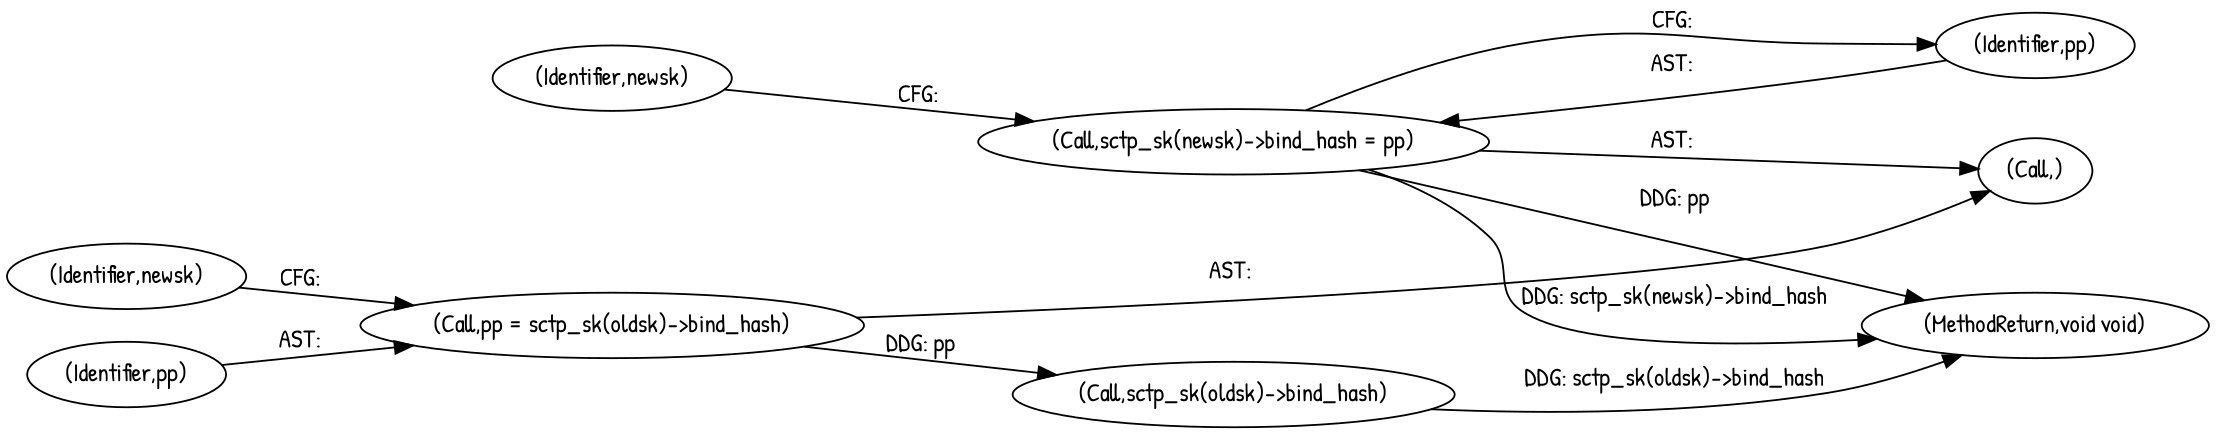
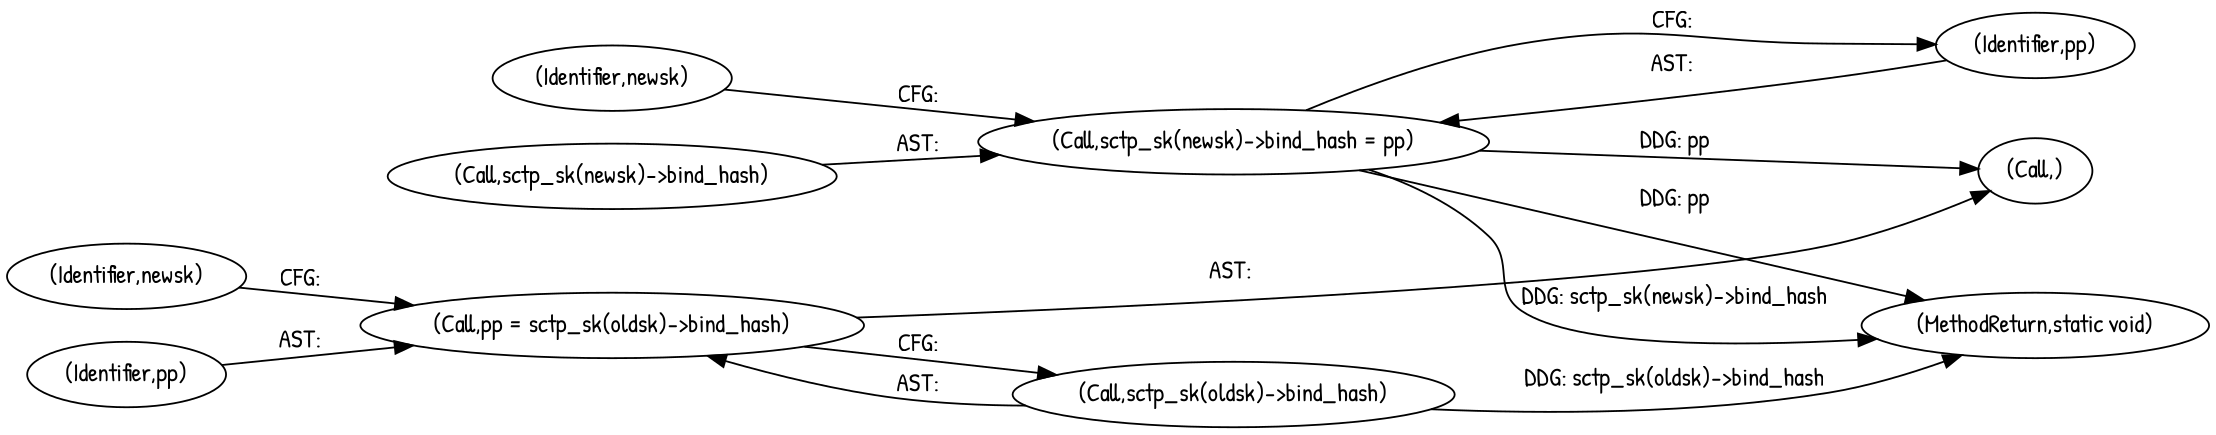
(1675, 141) -> (1675, 141)
none -> (612, 176)
(2035, 325) -> (2035, 325)
(921, 345) -> (921, 345)
none -> (874, 395)
